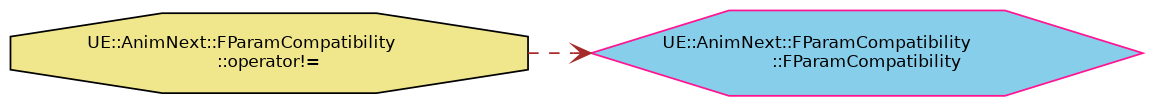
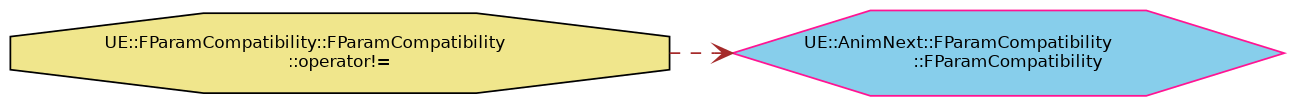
(269, 53) -> (340, 53)
